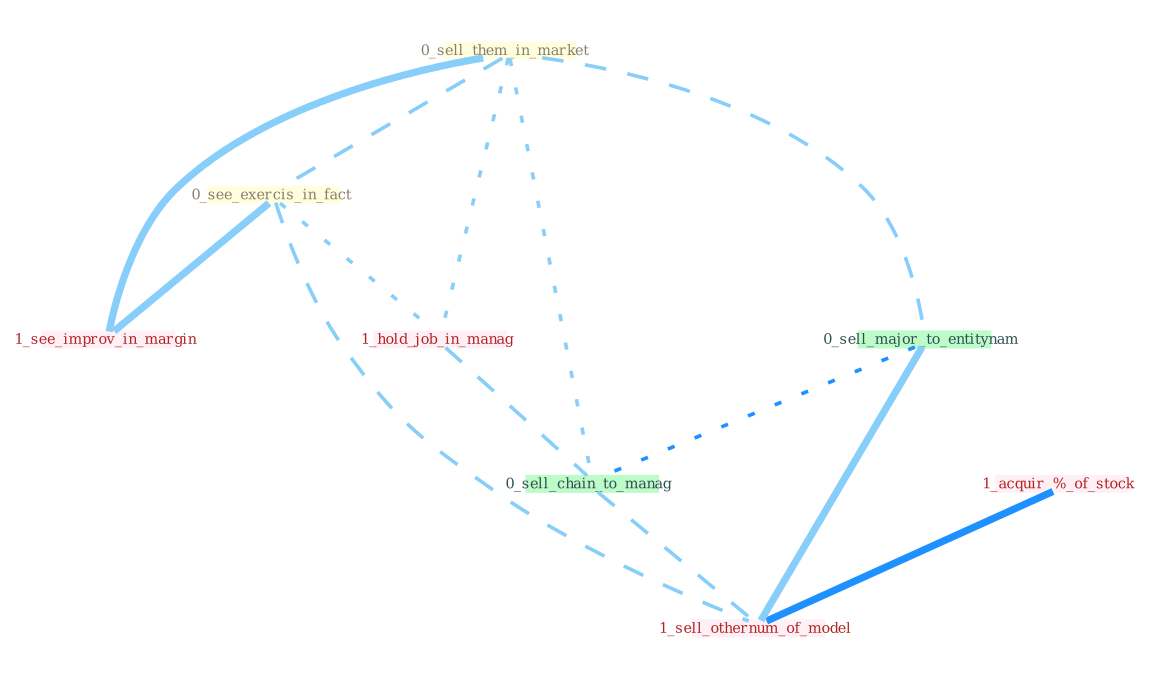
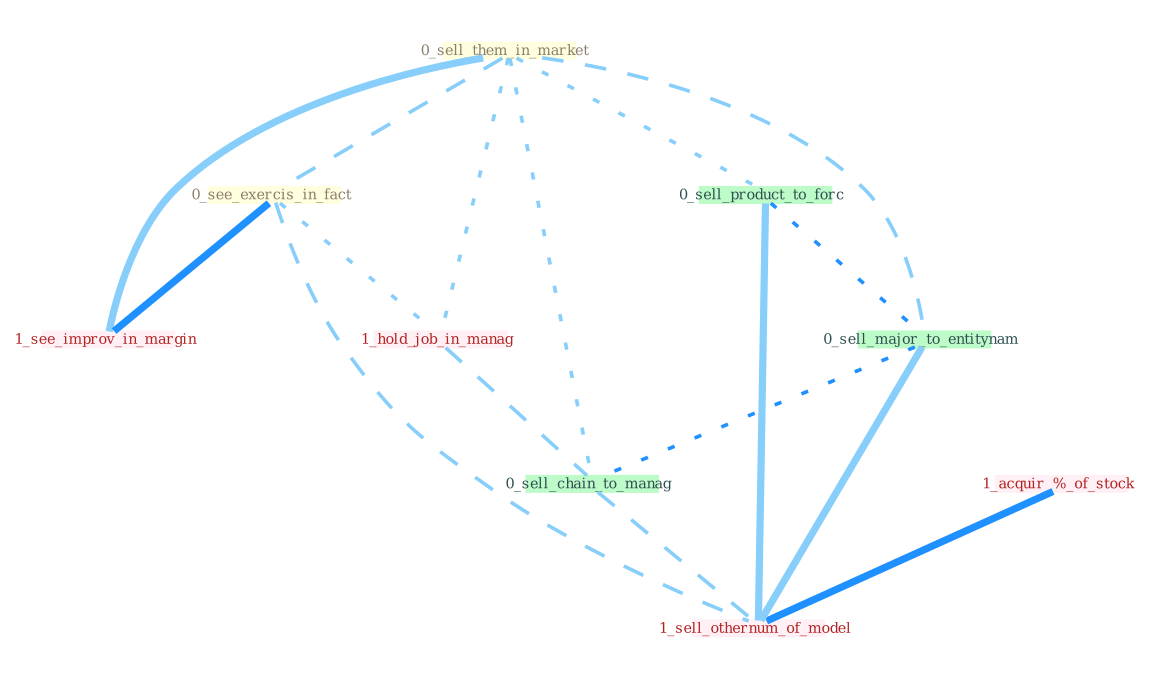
none -> (766, 195)
(191, 267) -> (191, 267)
